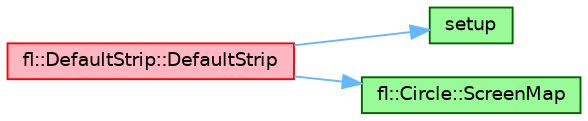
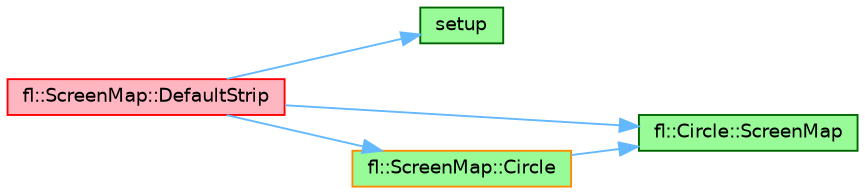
(151, 61) -> (146, 97)
none -> (462, 169)
